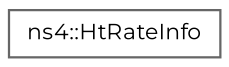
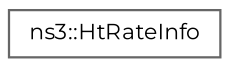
(115, 34) -> (115, 34)
